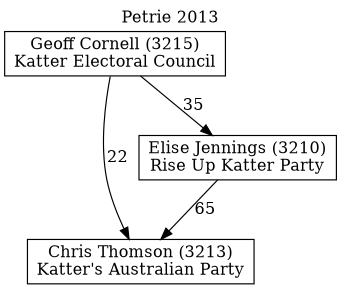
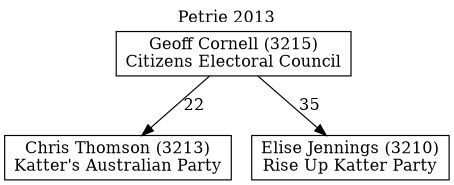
(115, 54) -> (234, 54)
(193, 205) -> none
